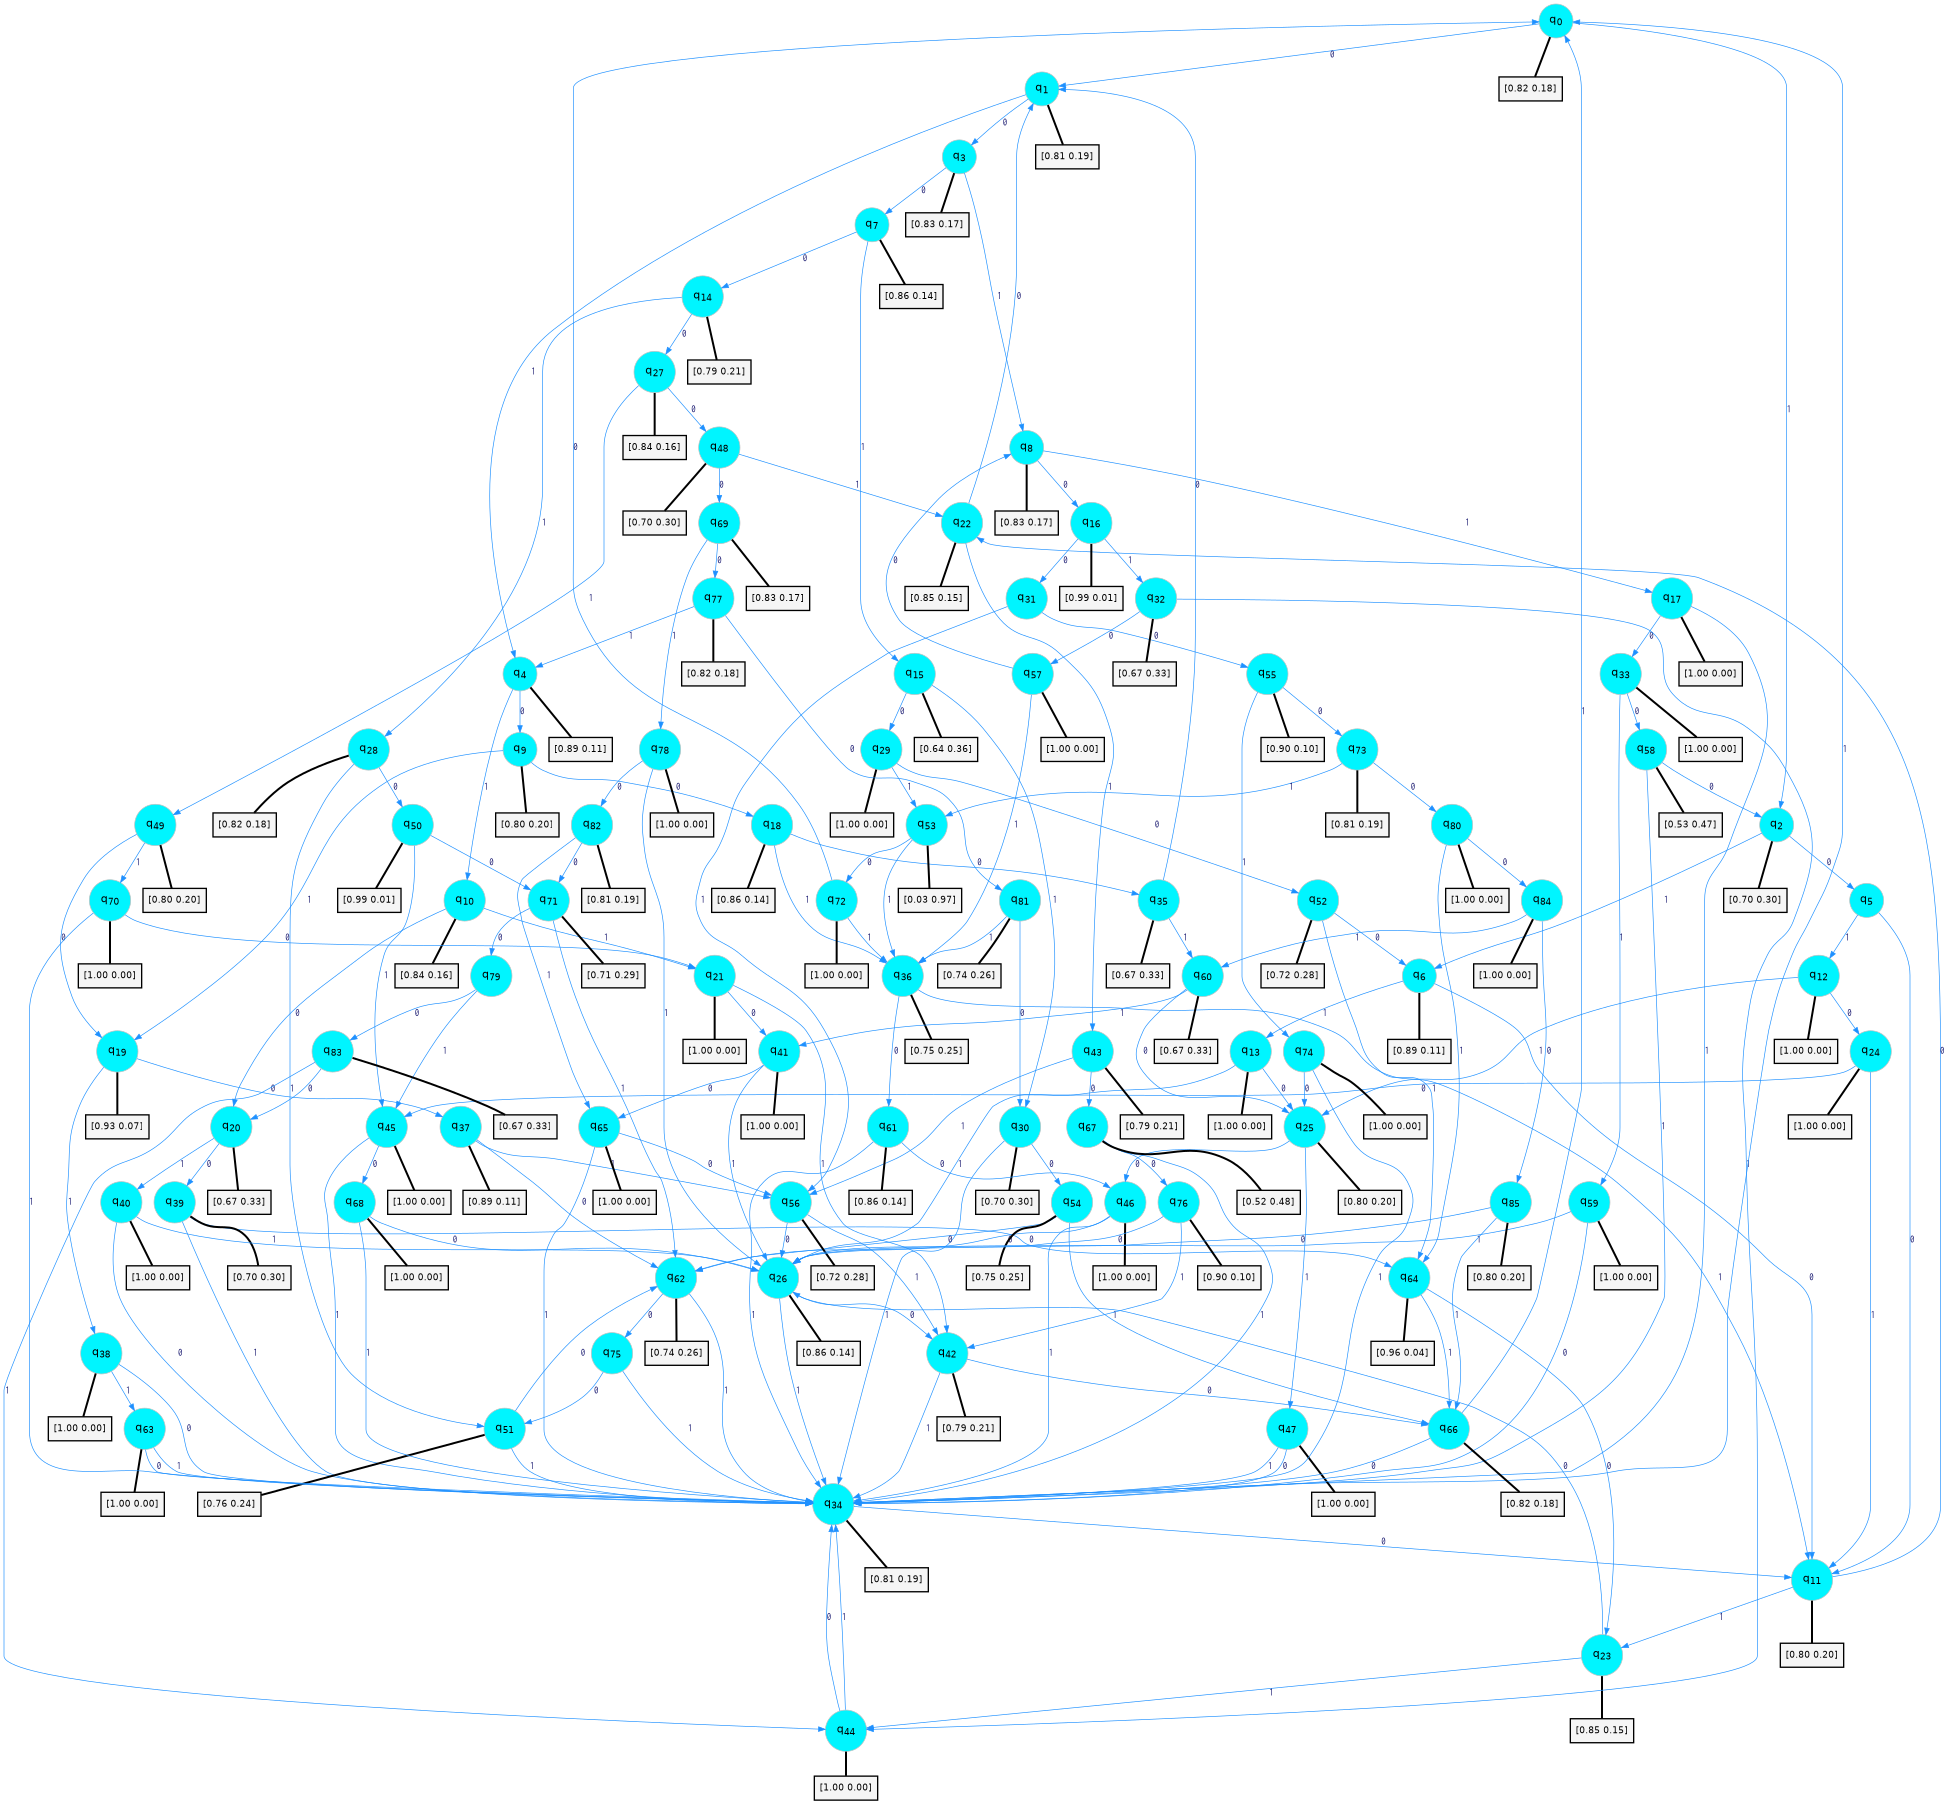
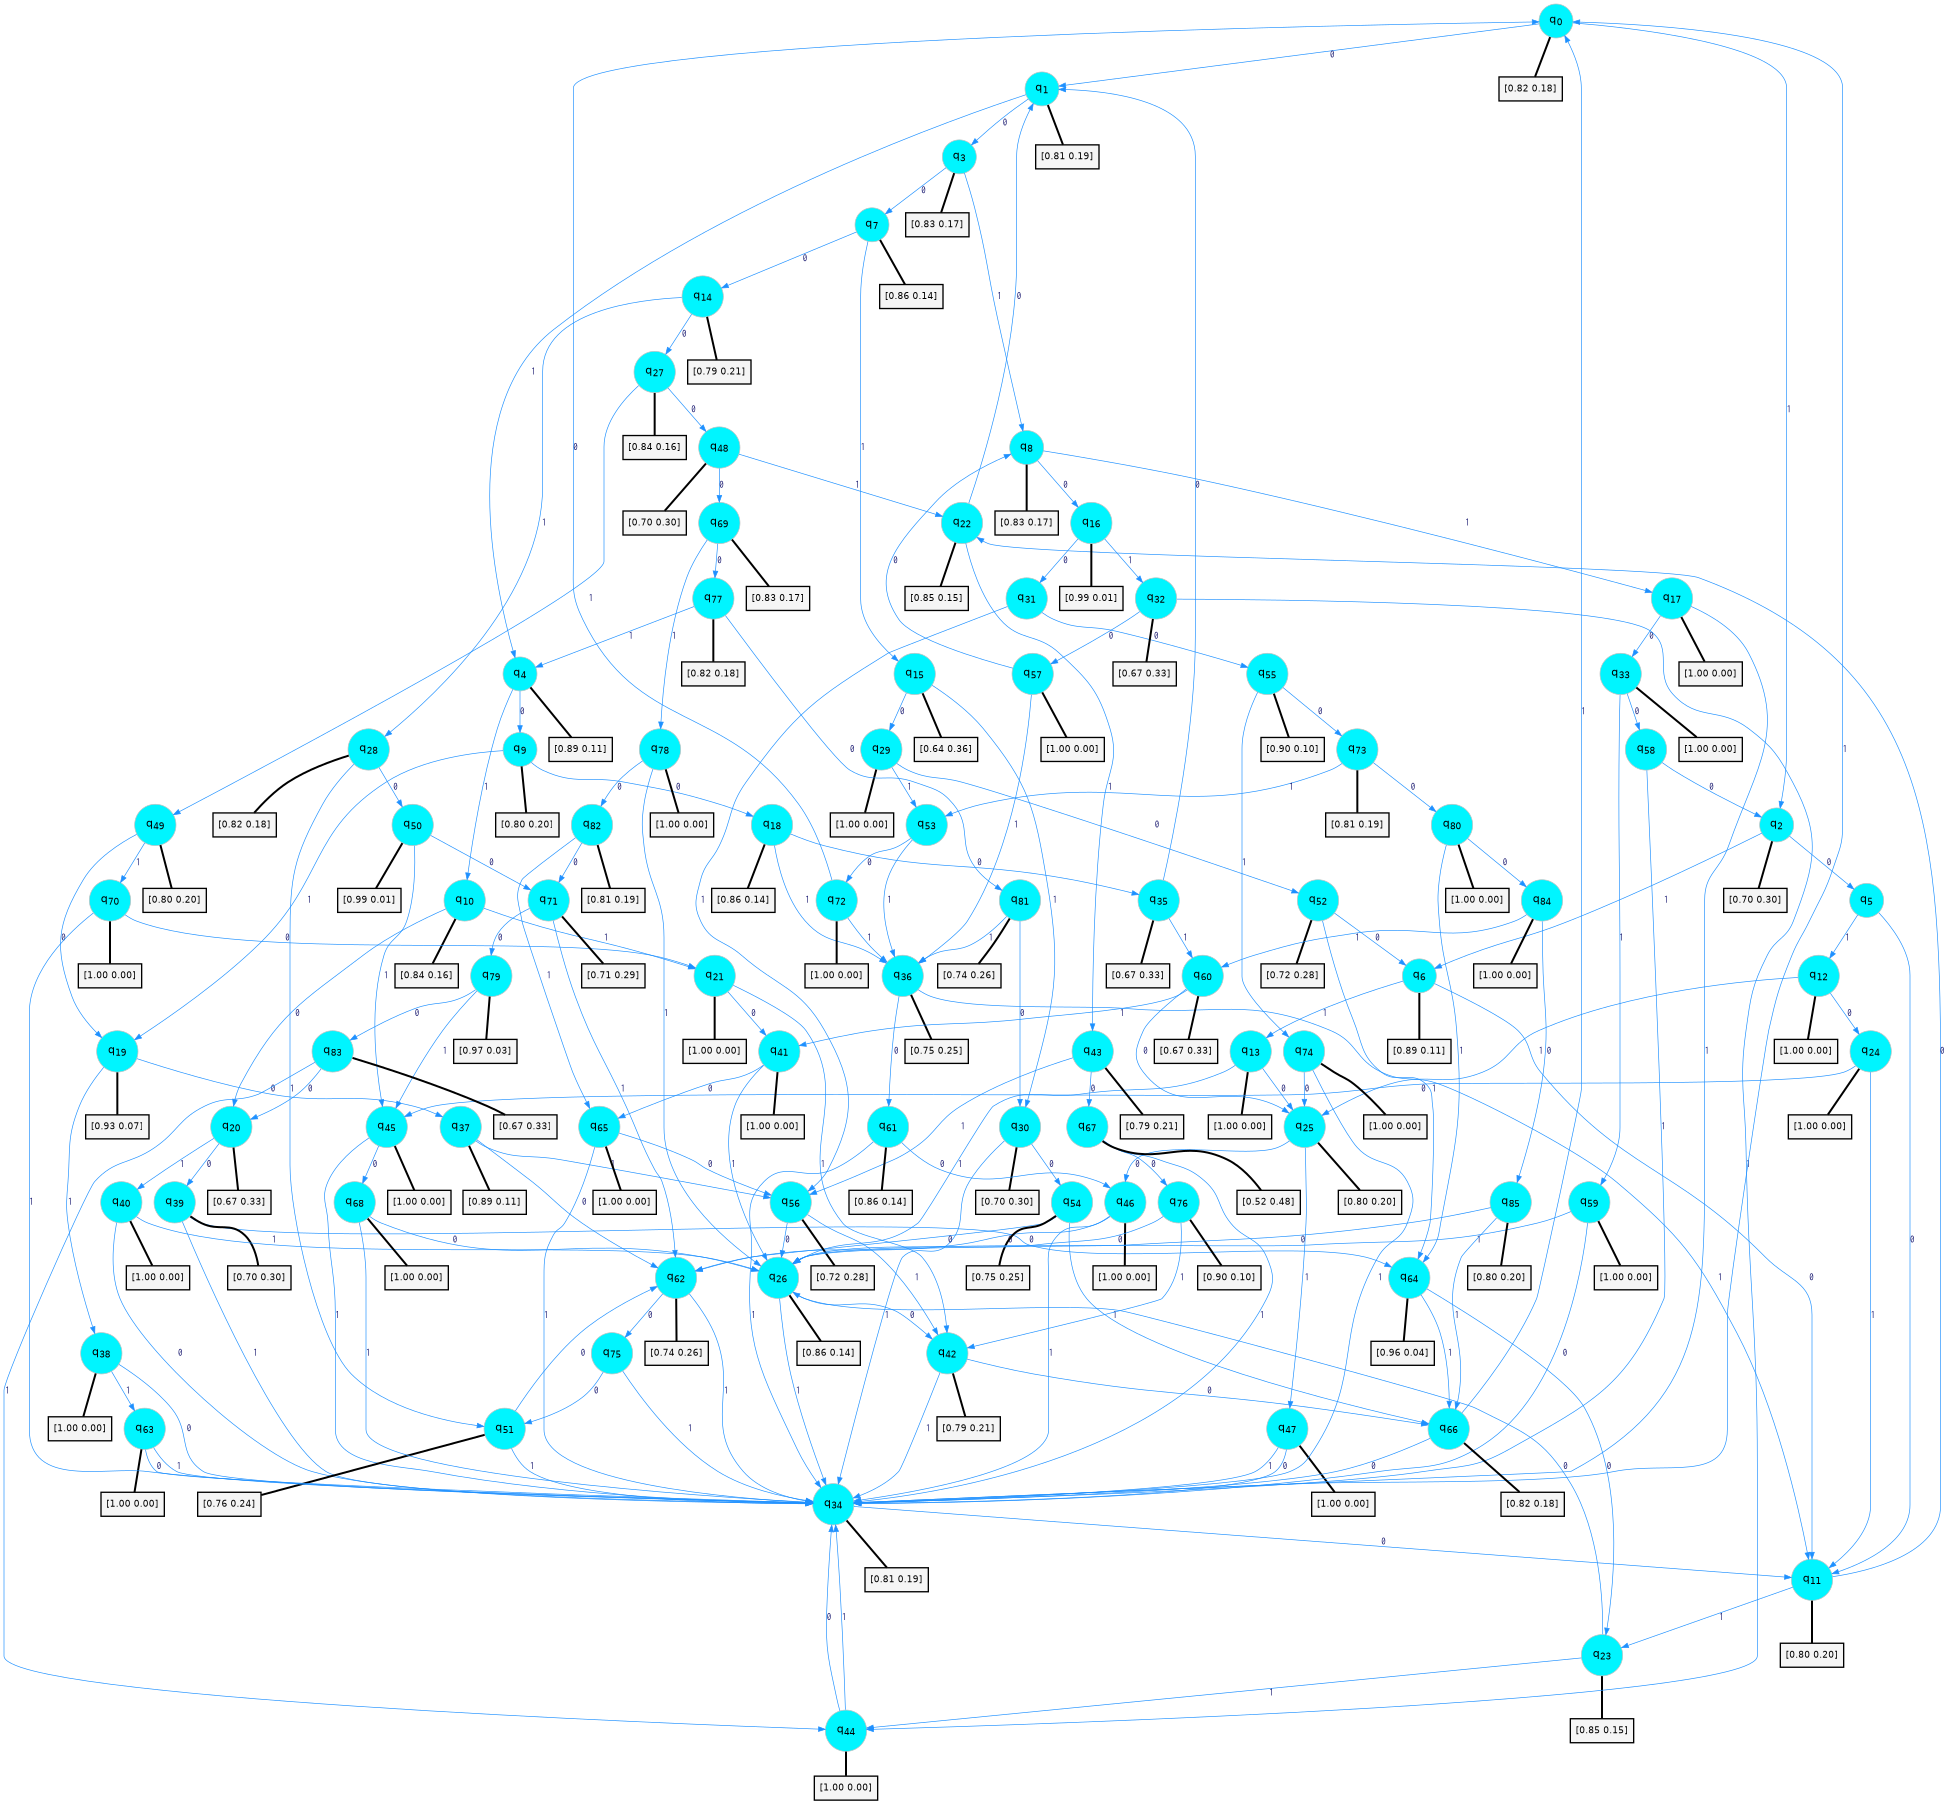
(1691, 825) -> none
(930, 900) -> none
none -> (485, 1051)
